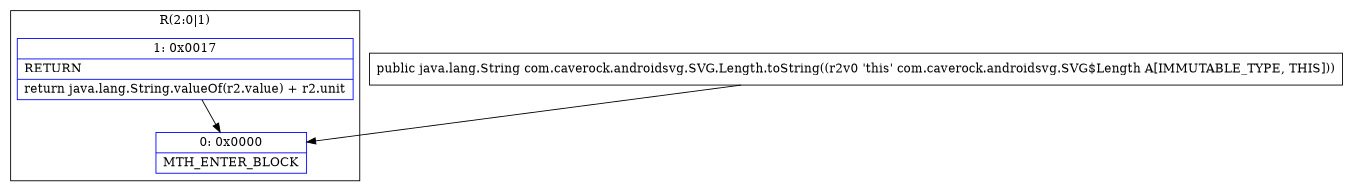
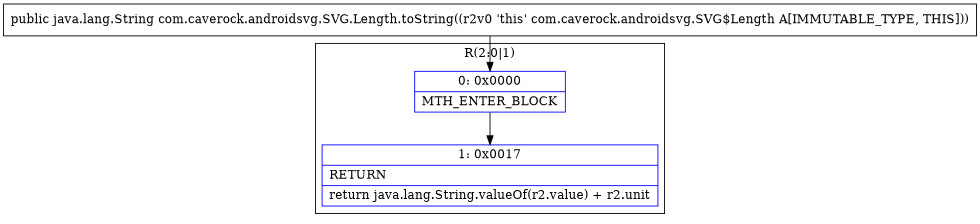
(209, 112) -> (490, 124)
